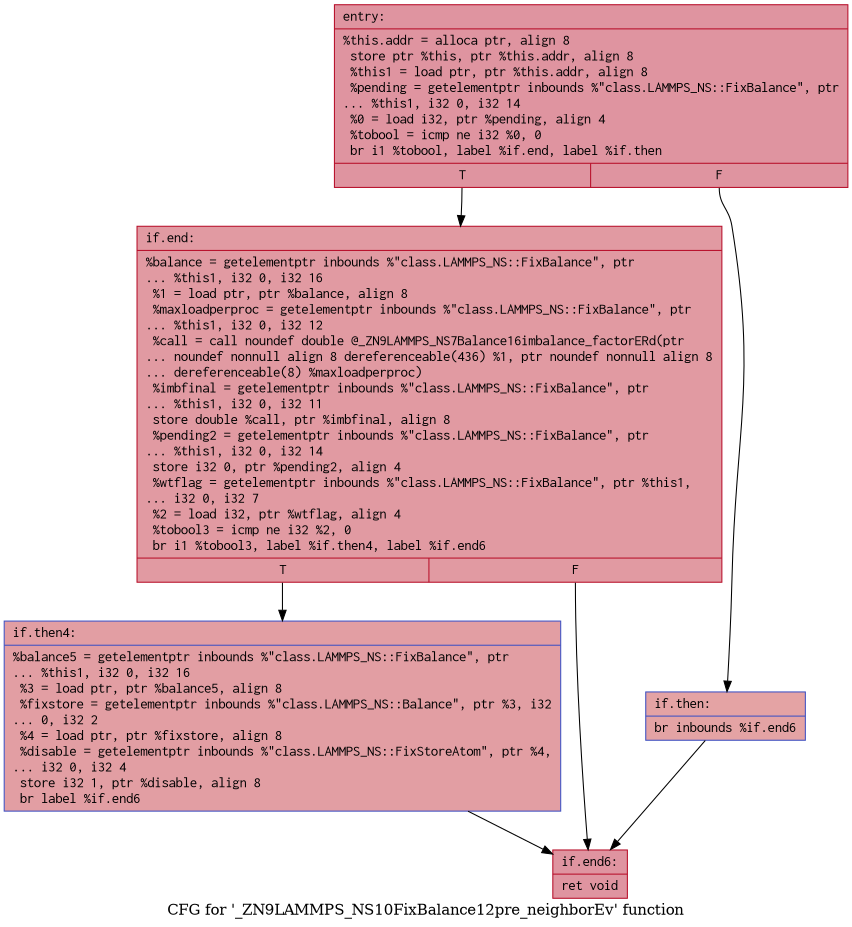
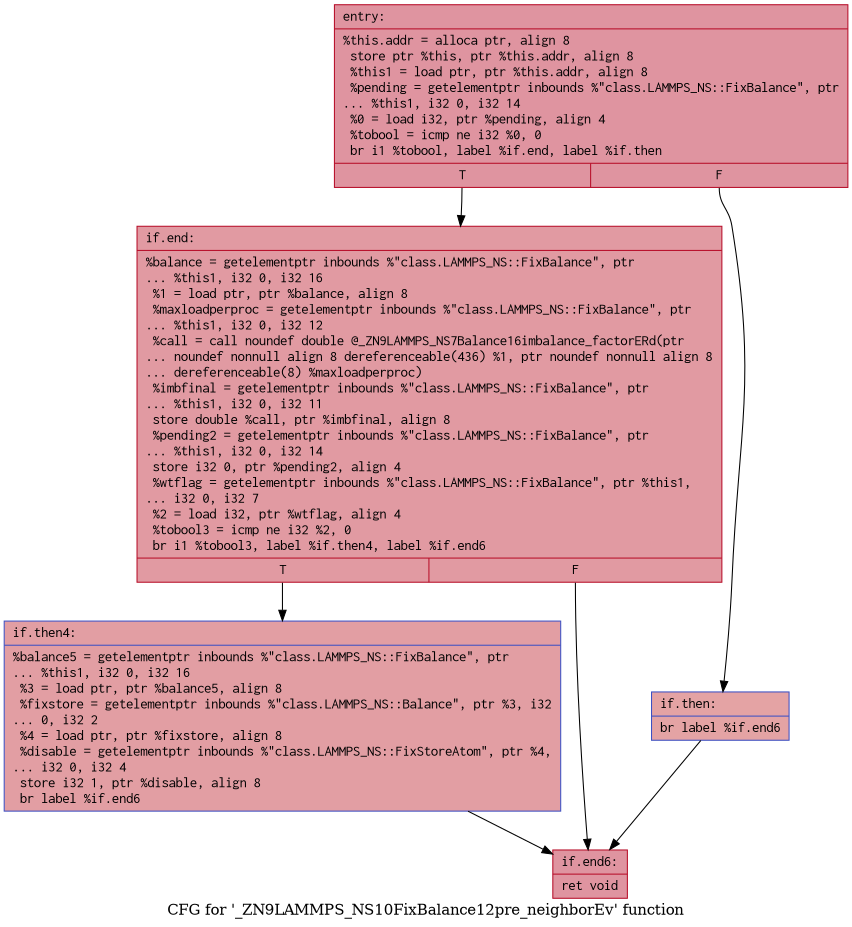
(726, 728) -> (720, 728)
